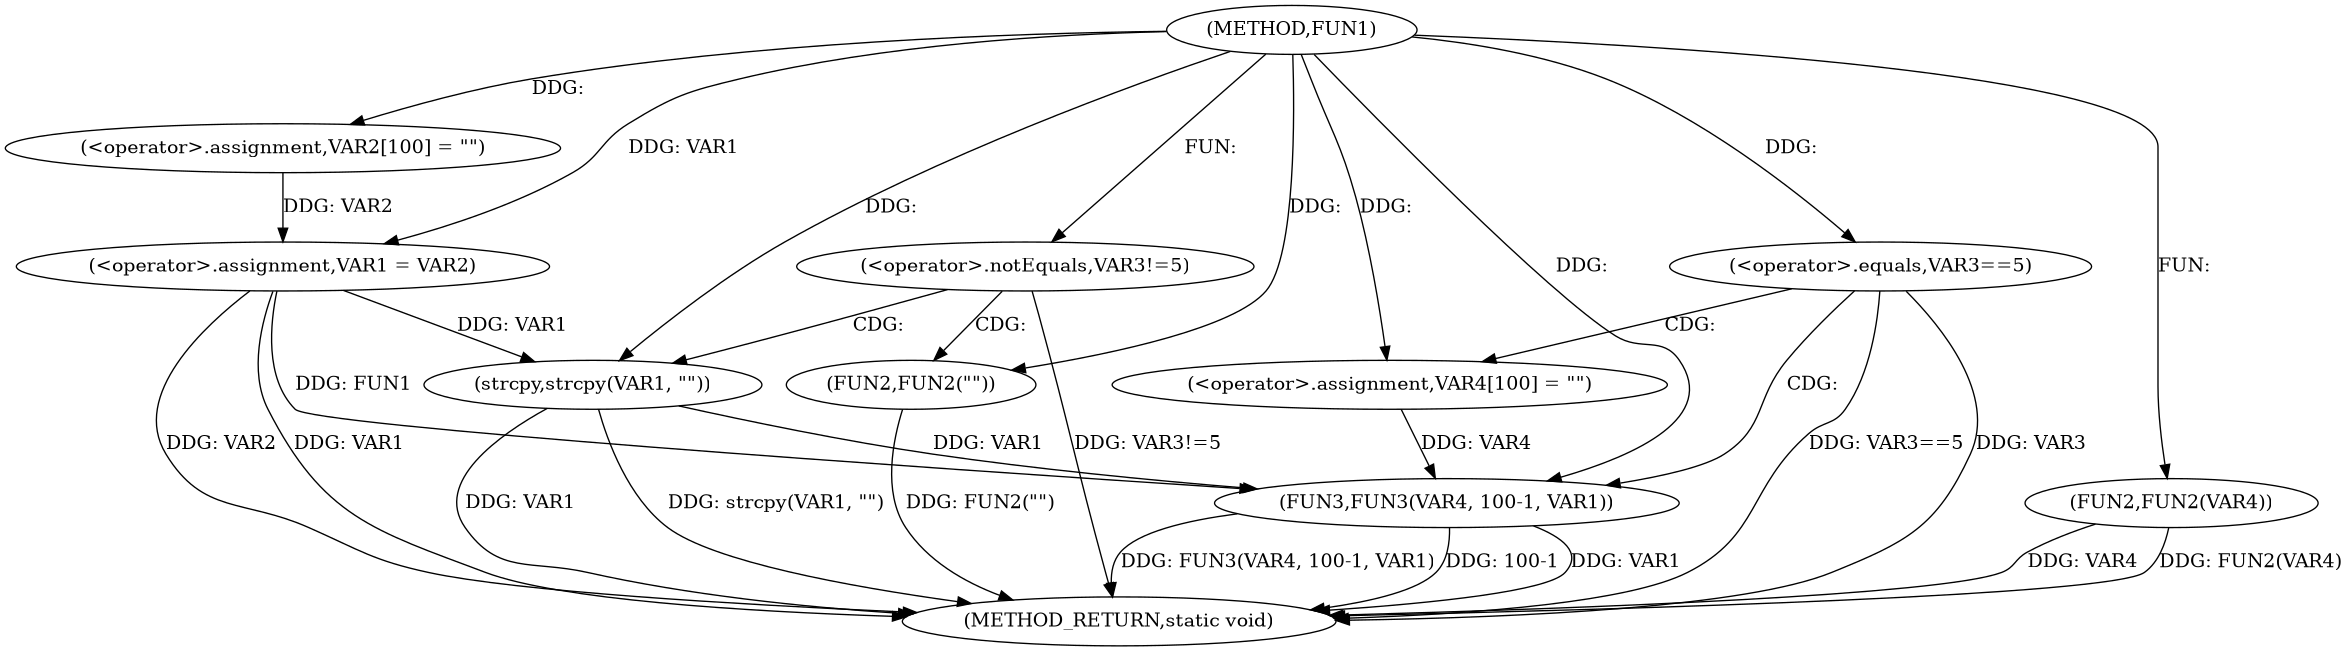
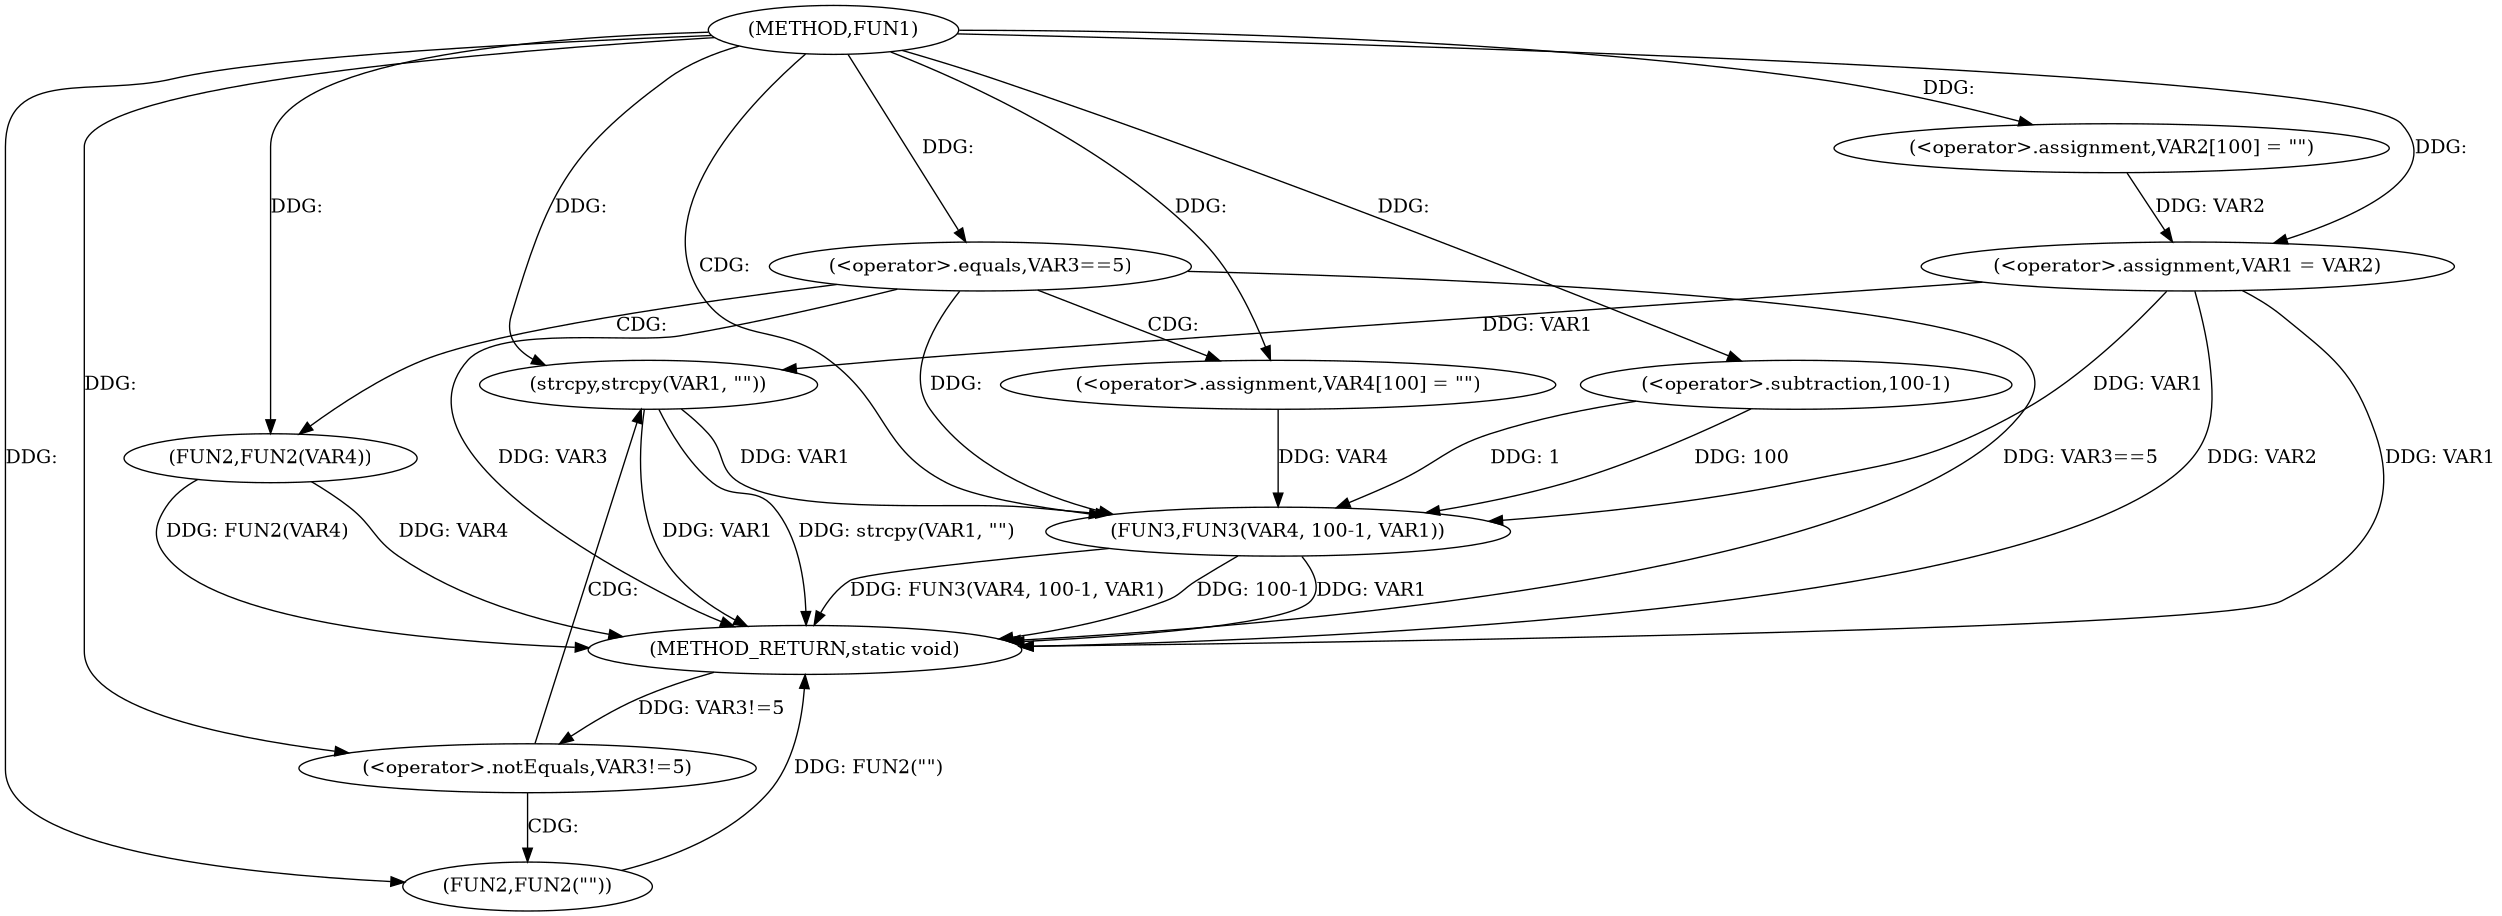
(684, 148) -> (2444, 148)
(1214, 148) -> (114, 385)
(1585, 267) -> (728, 267)
(2187, 267) -> (300, 207)
none -> (564, 325)
(354, 385) -> (2148, 385)
none -> (1796, 385)
(1816, 385) -> (959, 385)
(1071, 437) -> (640, 698)
